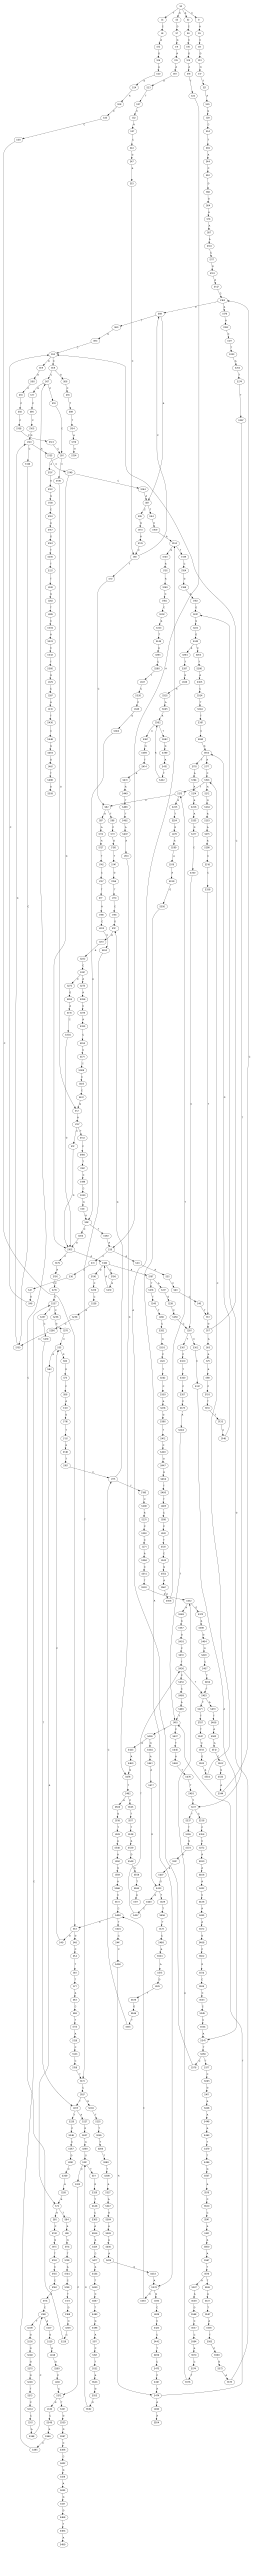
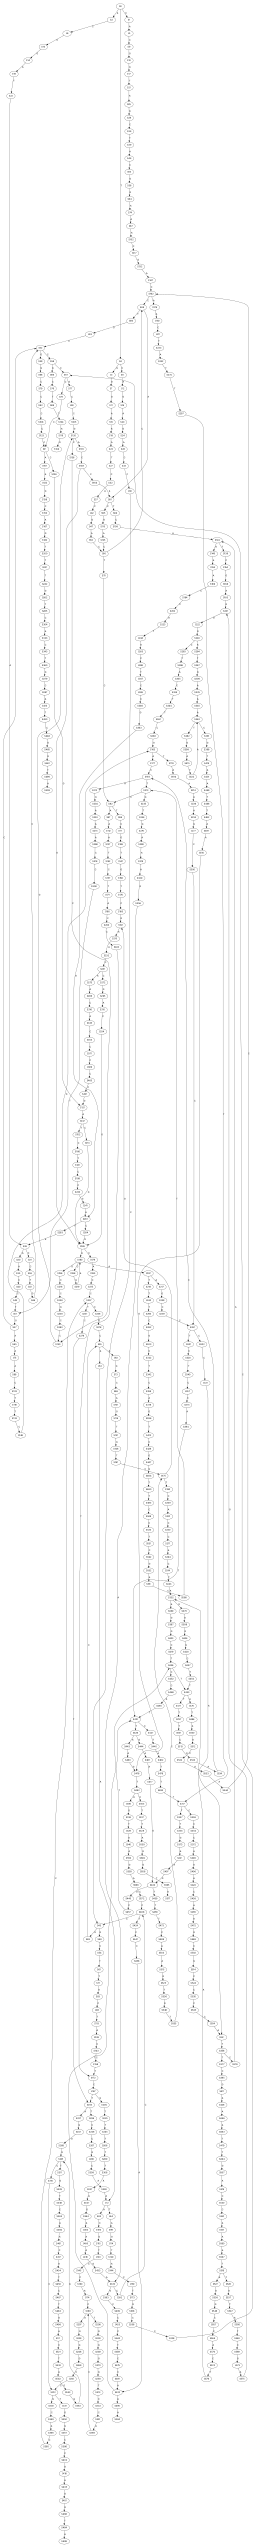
(179, 12) -> (116, 368)
